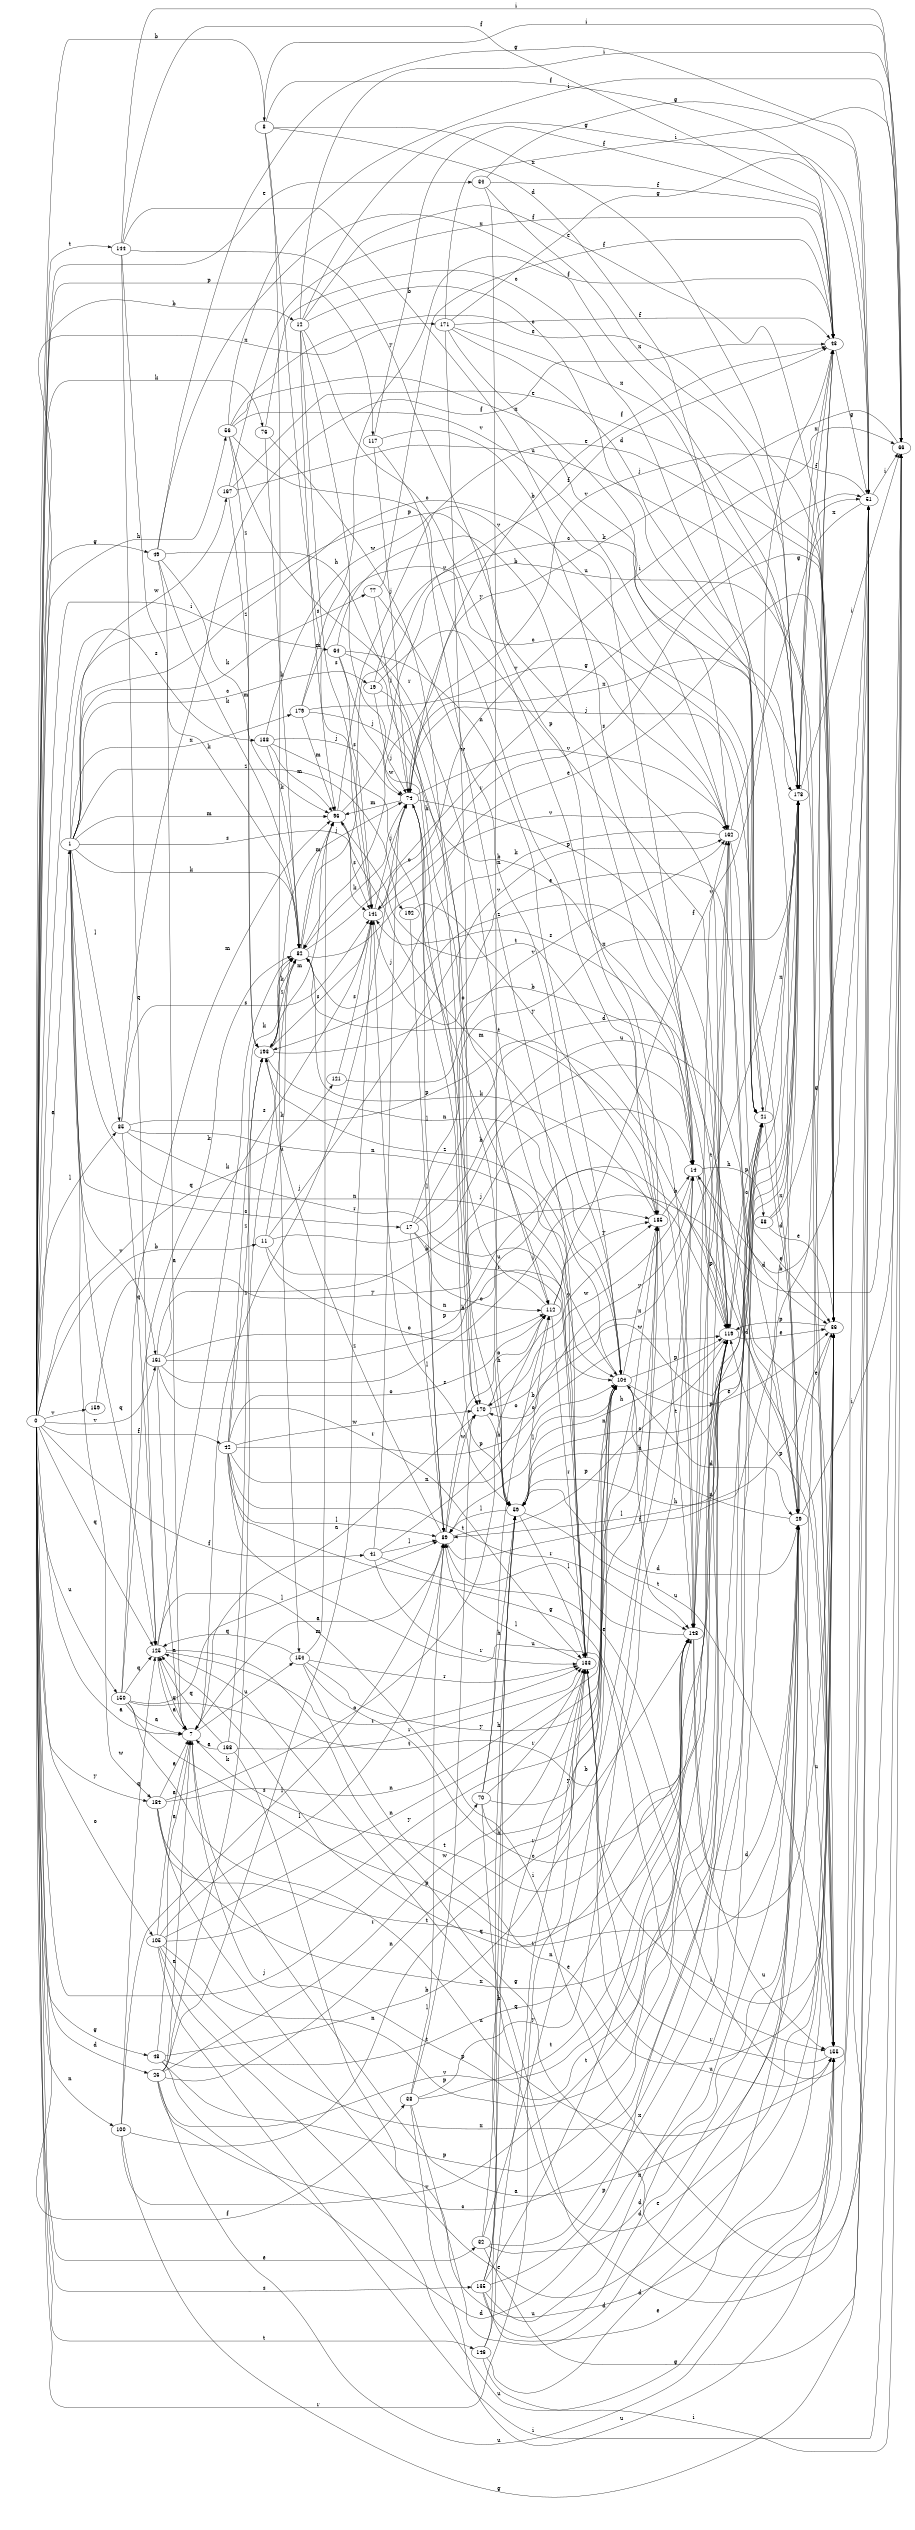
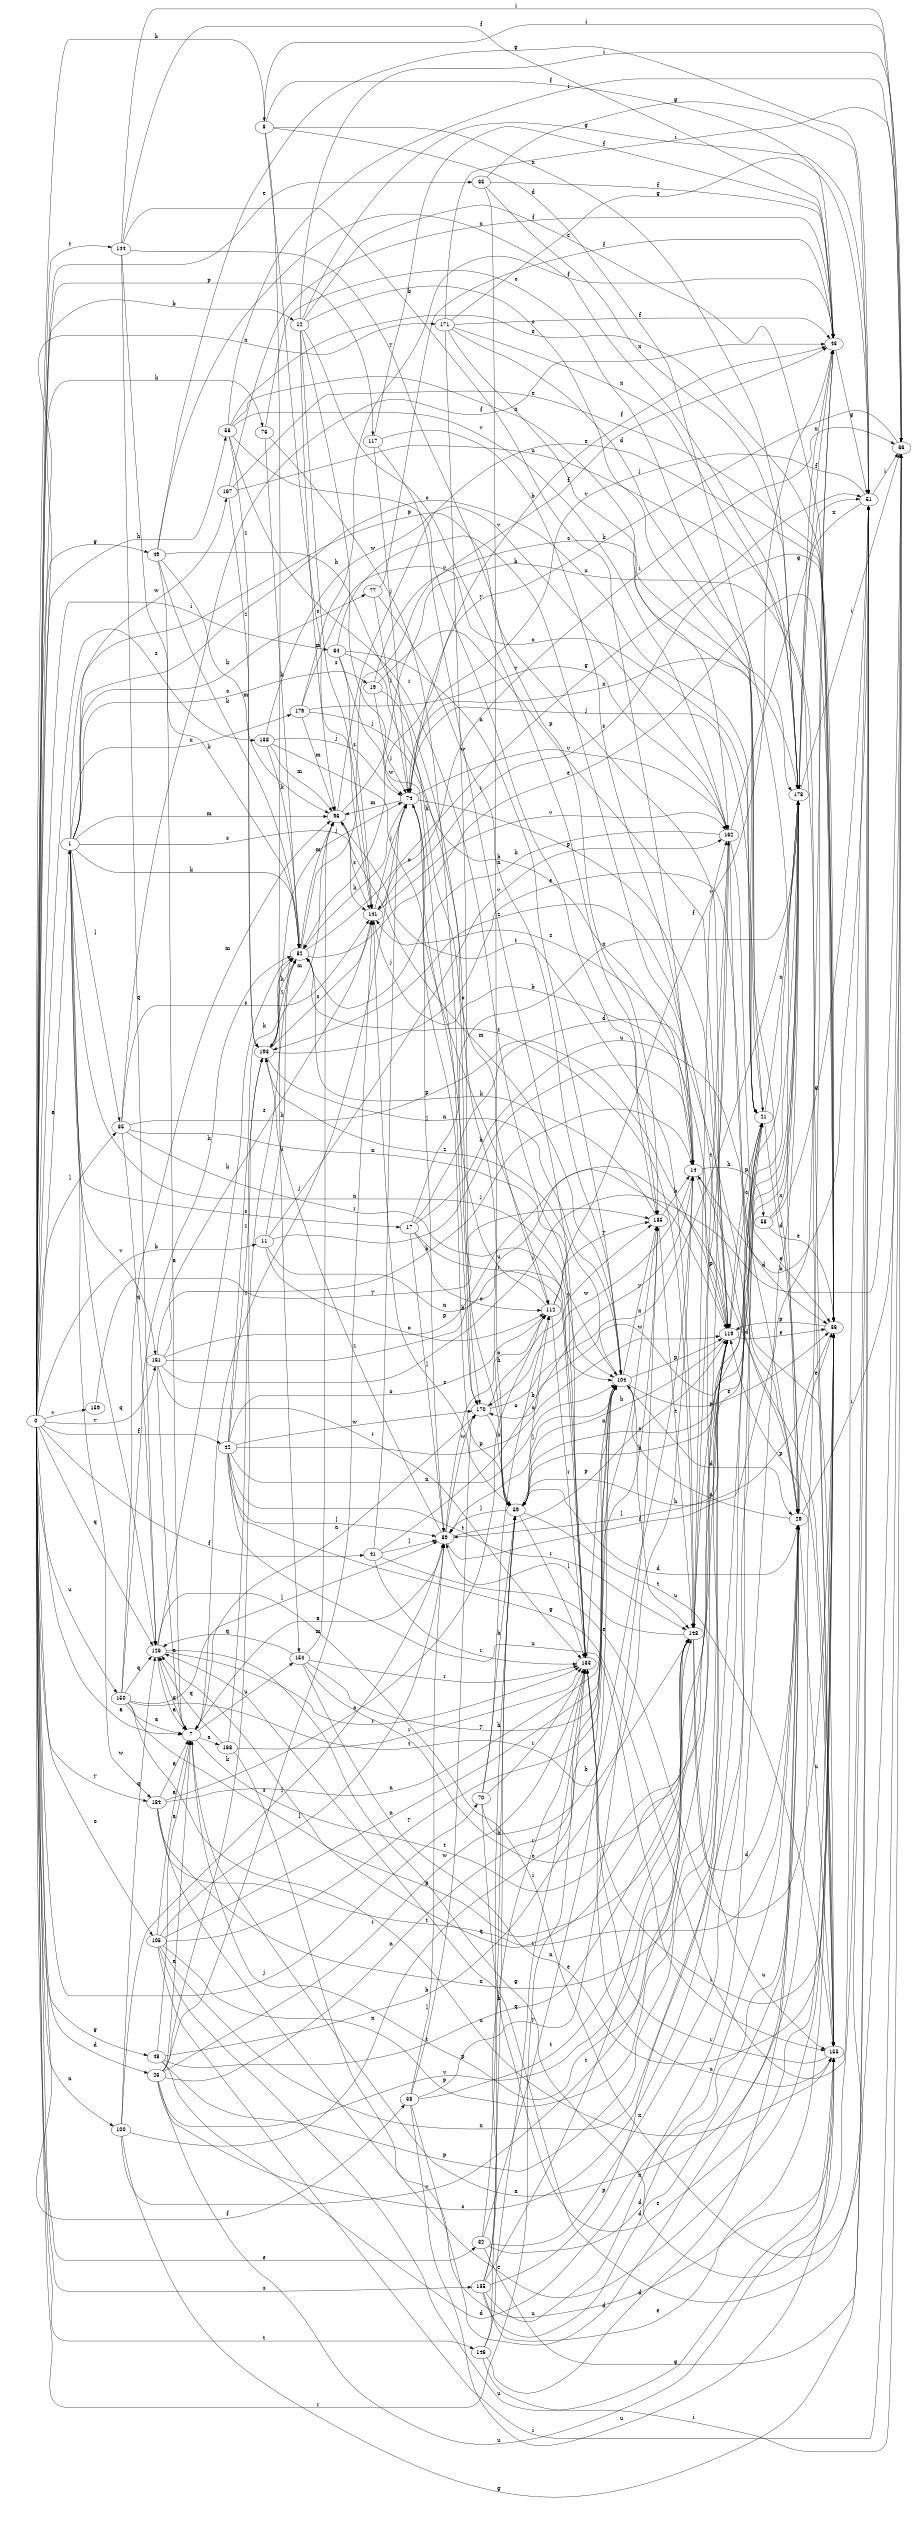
(481, 182) -> (481, 182)
(409, 914) -> none
(336, 1079) -> none
(615, 1552) -> none
(494, 1621) -> none
(156, 1651) -> (156, 1651)
(208, 1748) -> (208, 1741)
